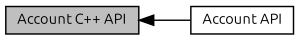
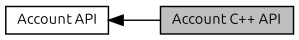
(172, 20) -> (142, 20)
